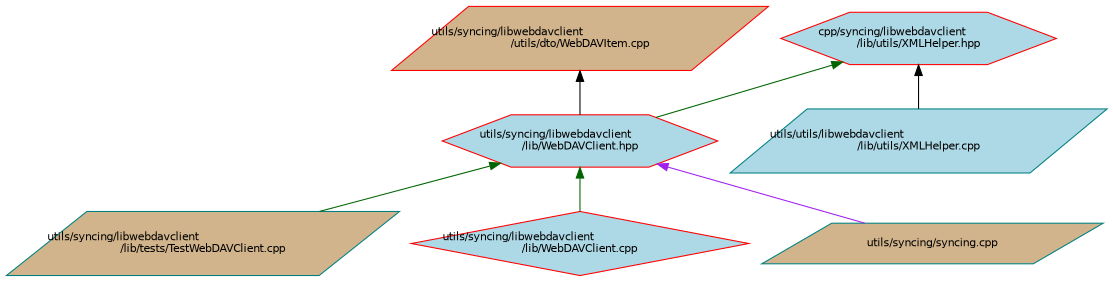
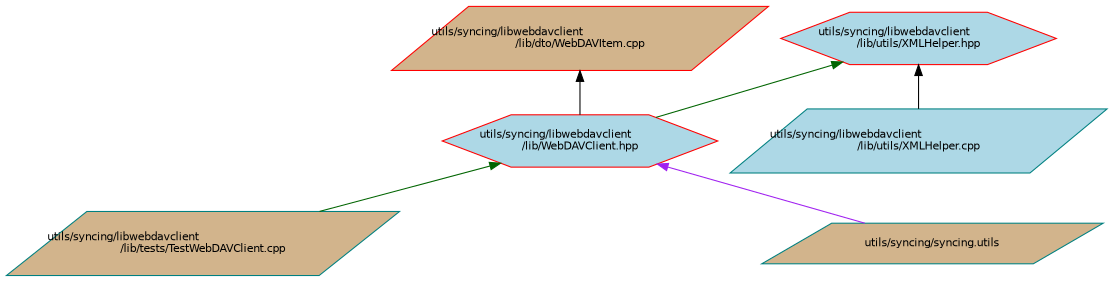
(580, 38) -> (580, 38)
(919, 38) -> (919, 38)
(919, 141) -> (919, 141)
(580, 244) -> none
(932, 244) -> (932, 244)
